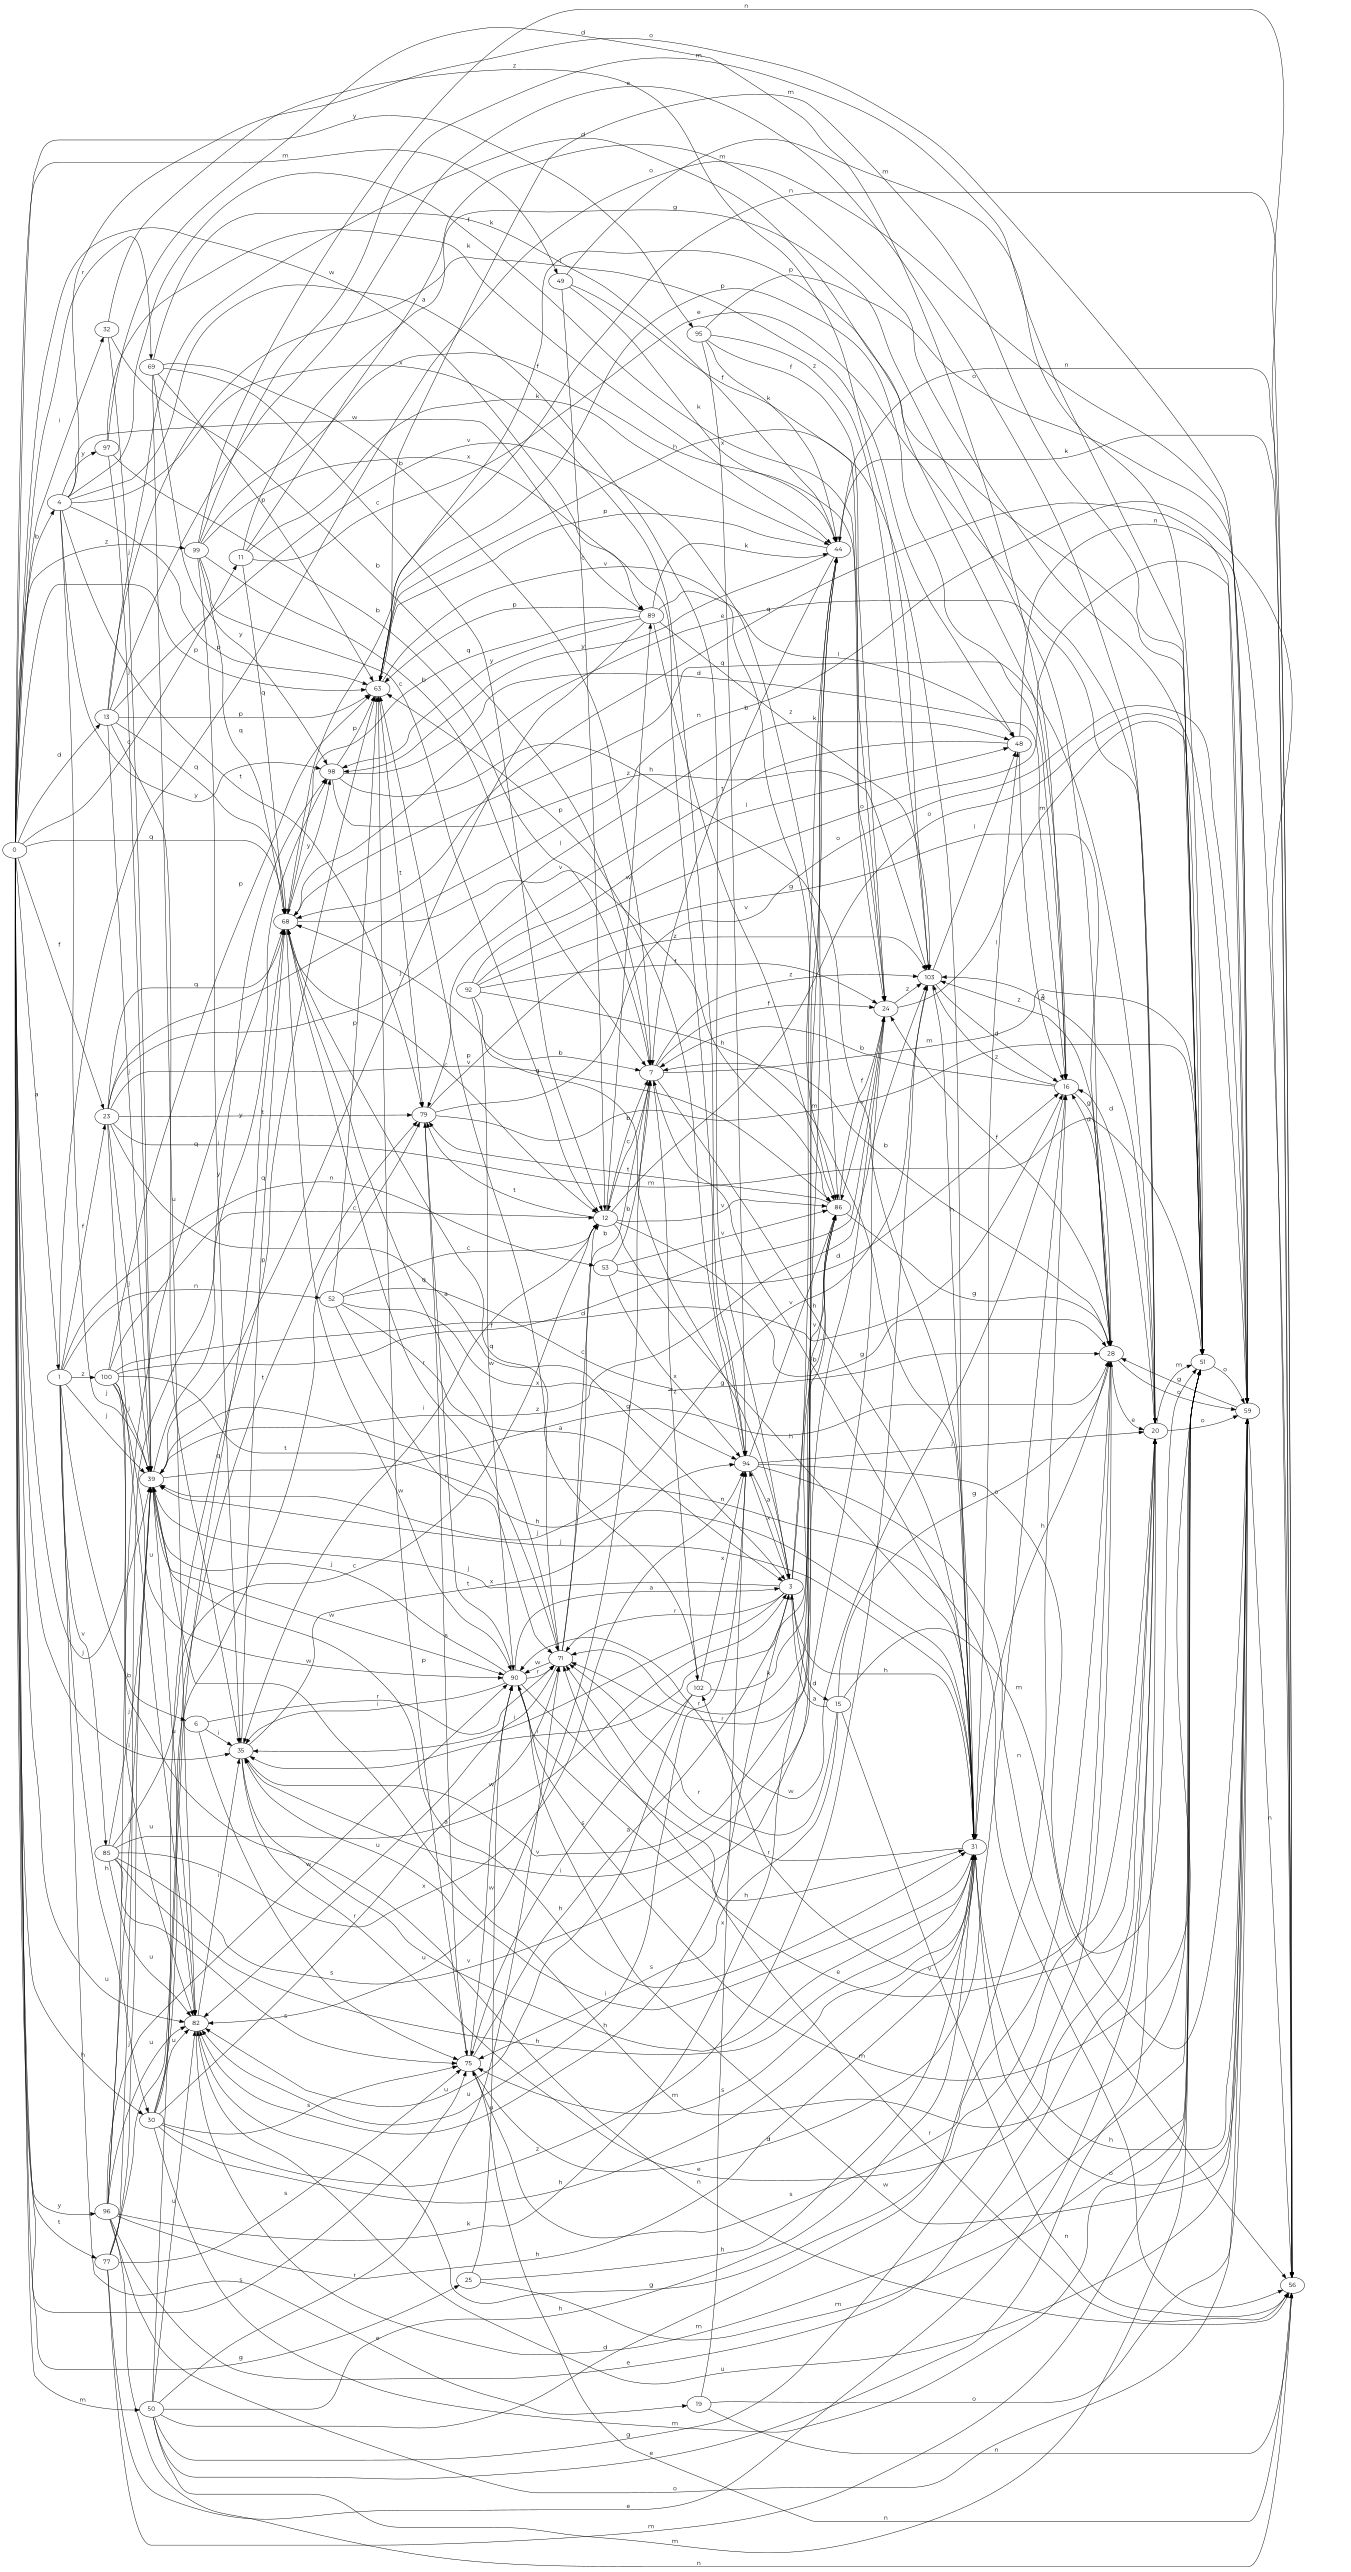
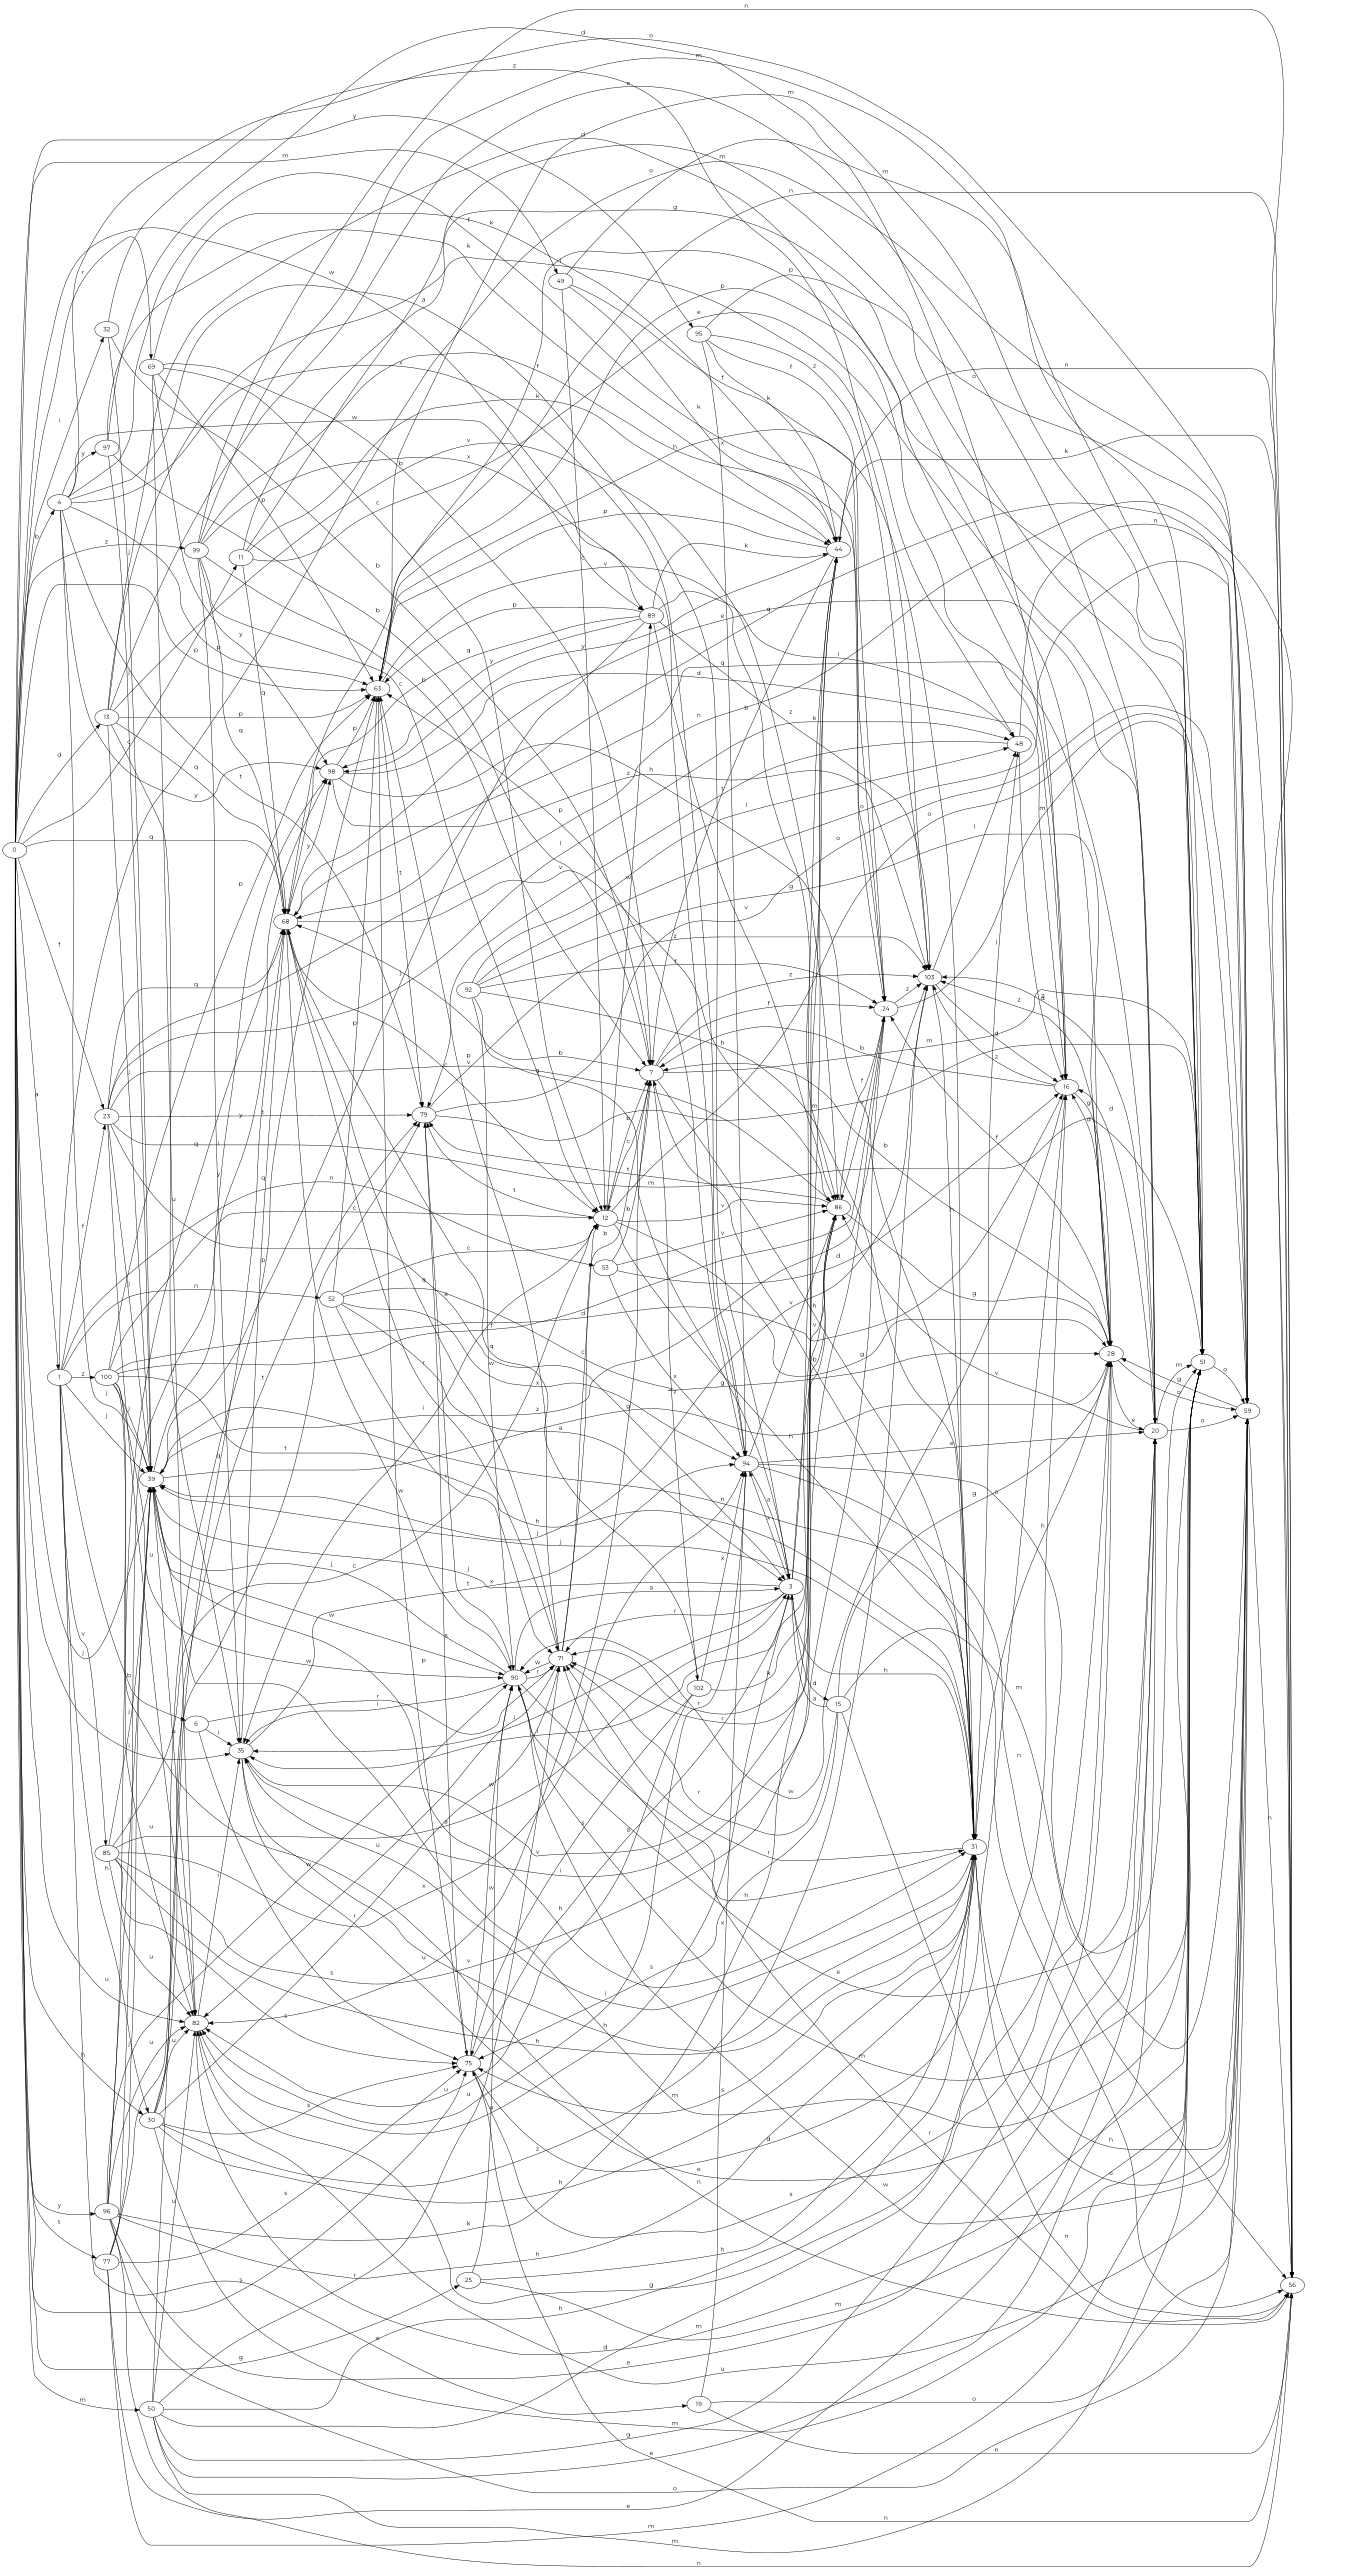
(952, 1443) -> (952, 1443)
(1067, 1943) -> (966, 1362)
